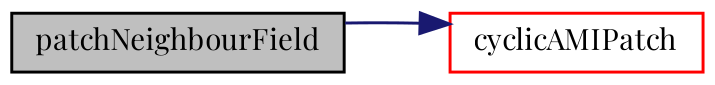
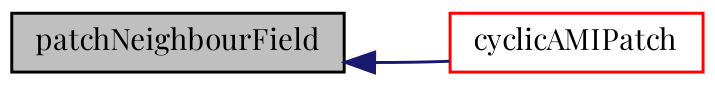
(382, 23) -> (412, 62)
